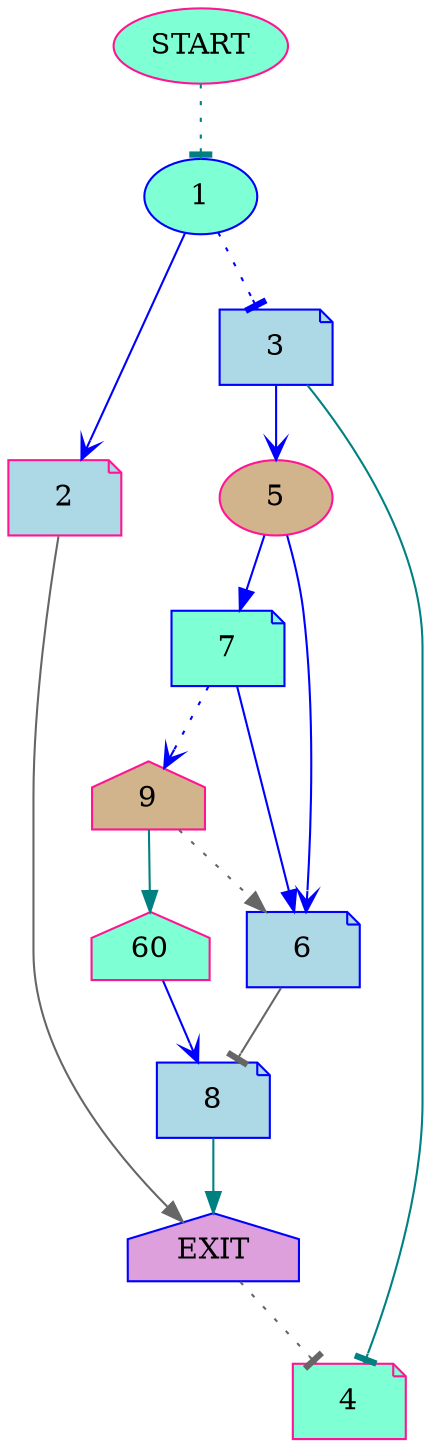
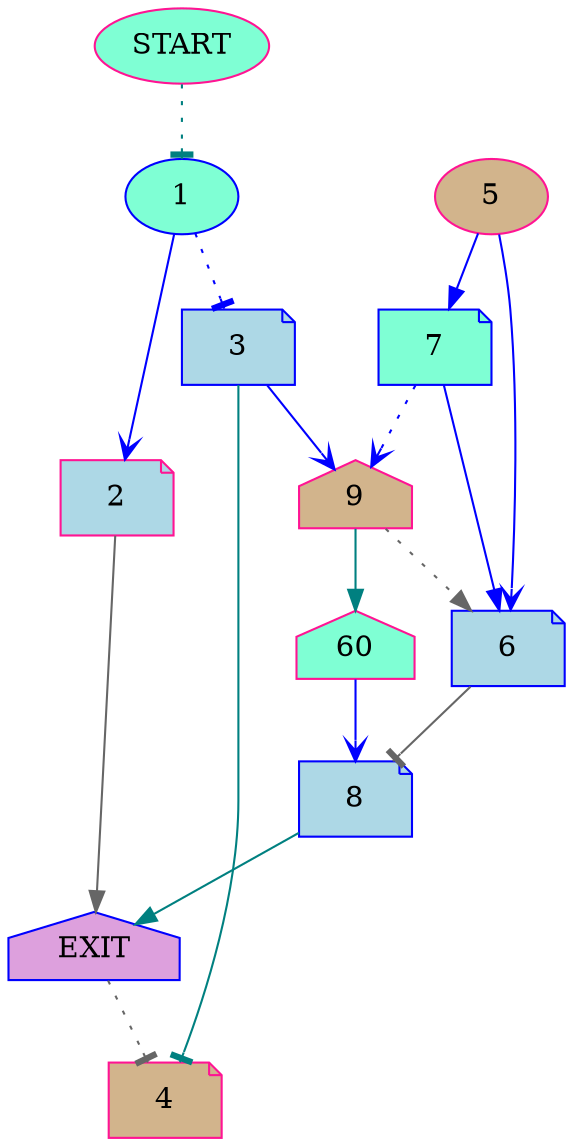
(276, 412) -> (294, 419)
(349, 1401) -> (165, 1100)
